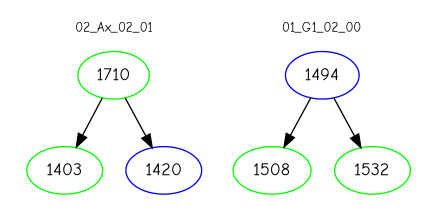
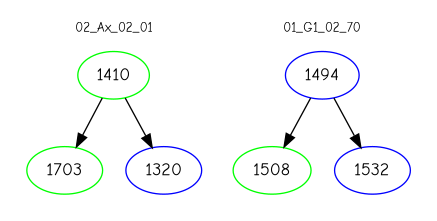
(322, 28) -> (322, 28)
(114, 75) -> (114, 75)
(65, 170) -> (65, 170)
(164, 170) -> (164, 170)
(372, 170) -> (372, 170)
